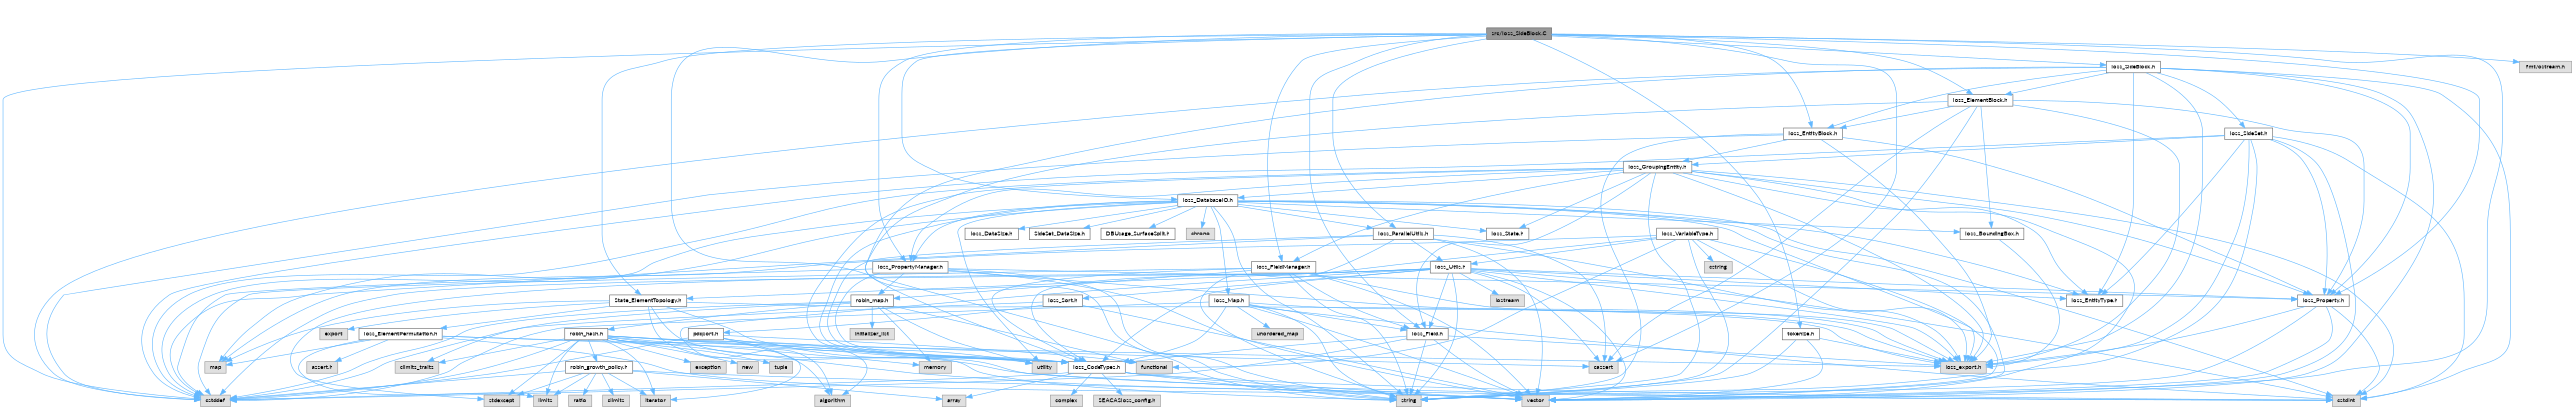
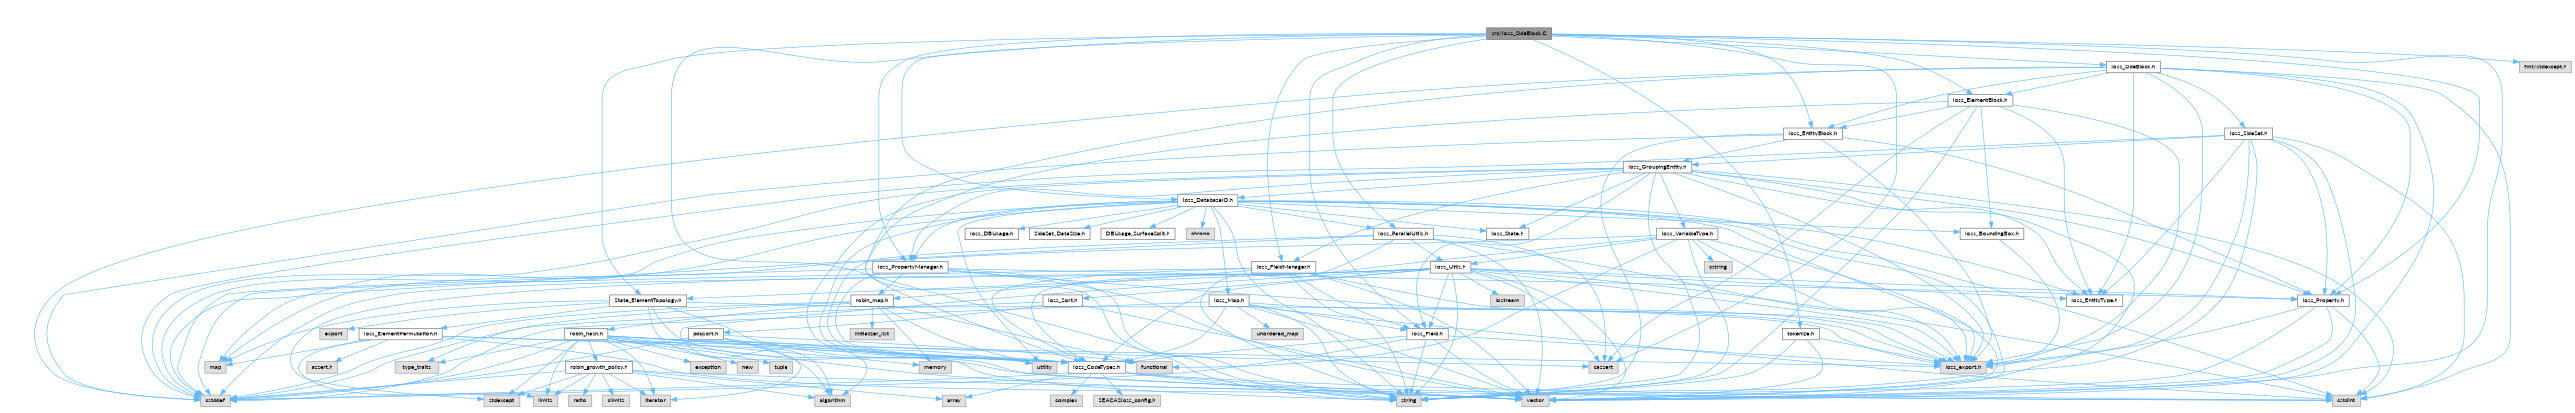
(519, 59) -> none
(2546, 67) -> (2546, 67)
(2263, 124) -> (2064, 183)
none -> (1671, 198)
(992, 234) -> (992, 234)
(417, 367) -> (417, 367)
none -> (707, 383)
